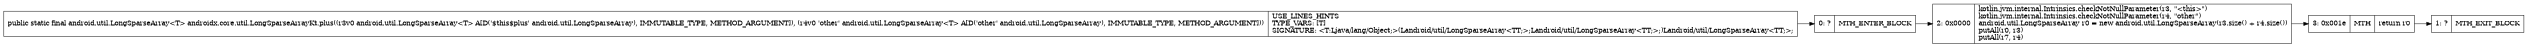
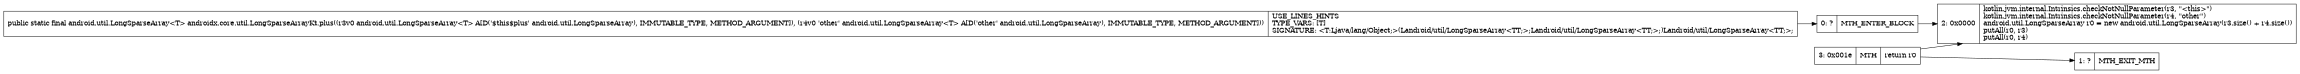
(2298, 24) -> (1939, 47)
(2488, 24) -> (2127, 61)
(2001, 38) -> (2006, 38)
